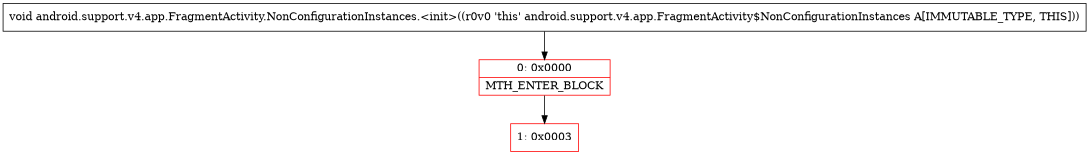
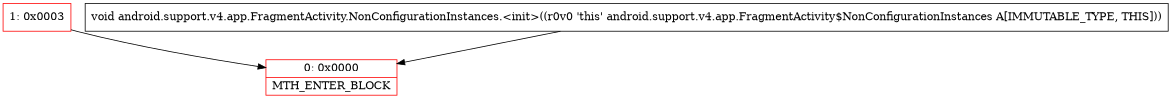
(545, 105) -> (164, 50)
